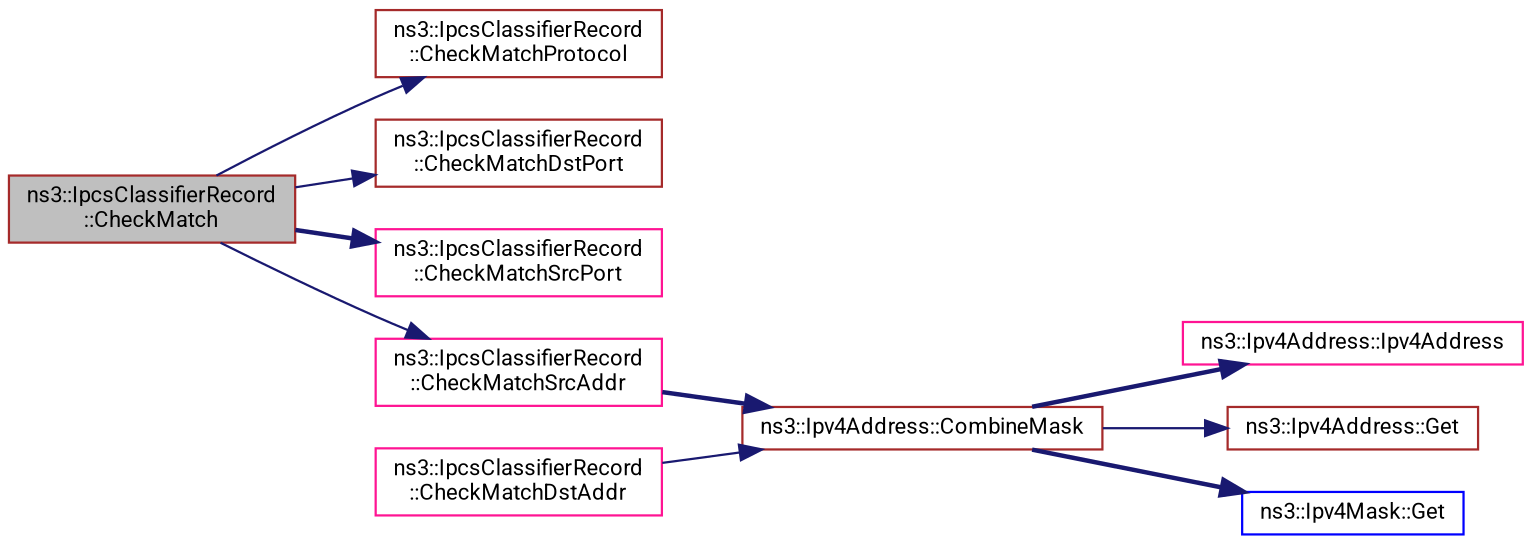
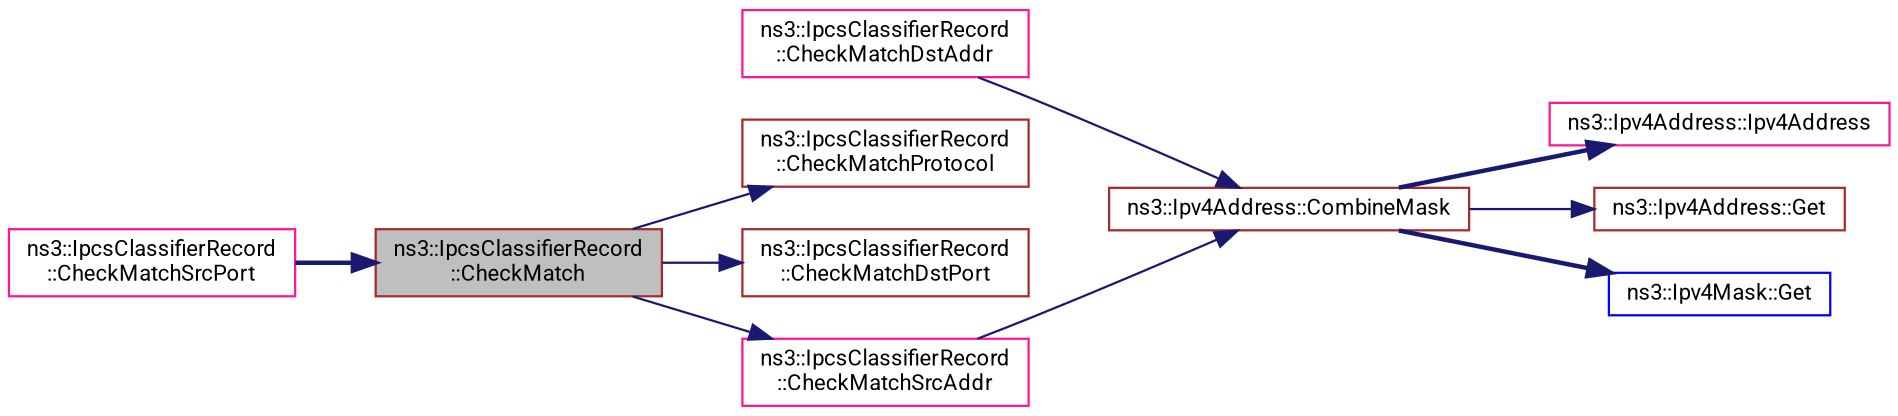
(324, 234) -> (324, 263)
(704, 398) -> (1098, 290)
